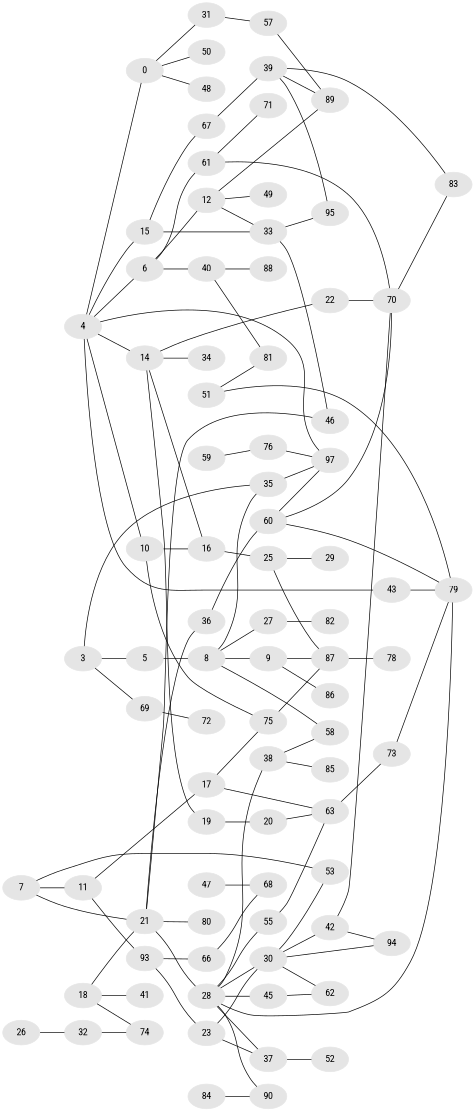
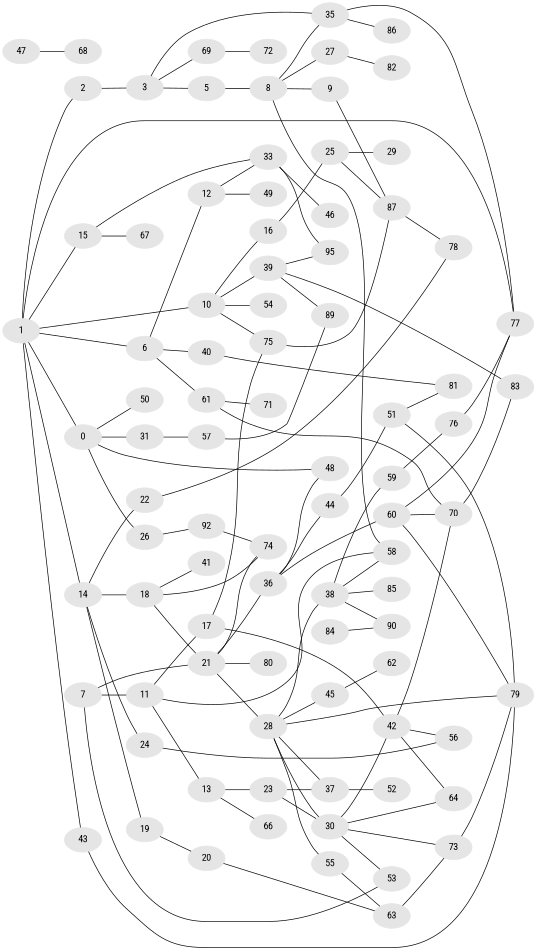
none -> (83, 89)
(237, 97) -> (237, 287)
(268, 150) -> none
(268, 269) -> none
(361, 301) -> (327, 406)
none -> (268, 305)
(83, 327) -> (21, 331)
(207, 358) -> (145, 745)
(176, 454) -> (114, 595)
(330, 460) -> (515, 324)
none -> (108, 490)
none -> (330, 506)
none -> (299, 526)
none -> (351, 538)
(170, 563) -> (237, 605)
(299, 677) -> (361, 23)
none -> (288, 680)
none -> (454, 738)
(268, 798) -> (314, 656)
(237, 924) -> none
(392, 943) -> (454, 799)
(145, 958) -> (207, 790)
(299, 976) -> (392, 837)
(83, 1033) -> (207, 526)
(236, 1040) -> (361, 611)
